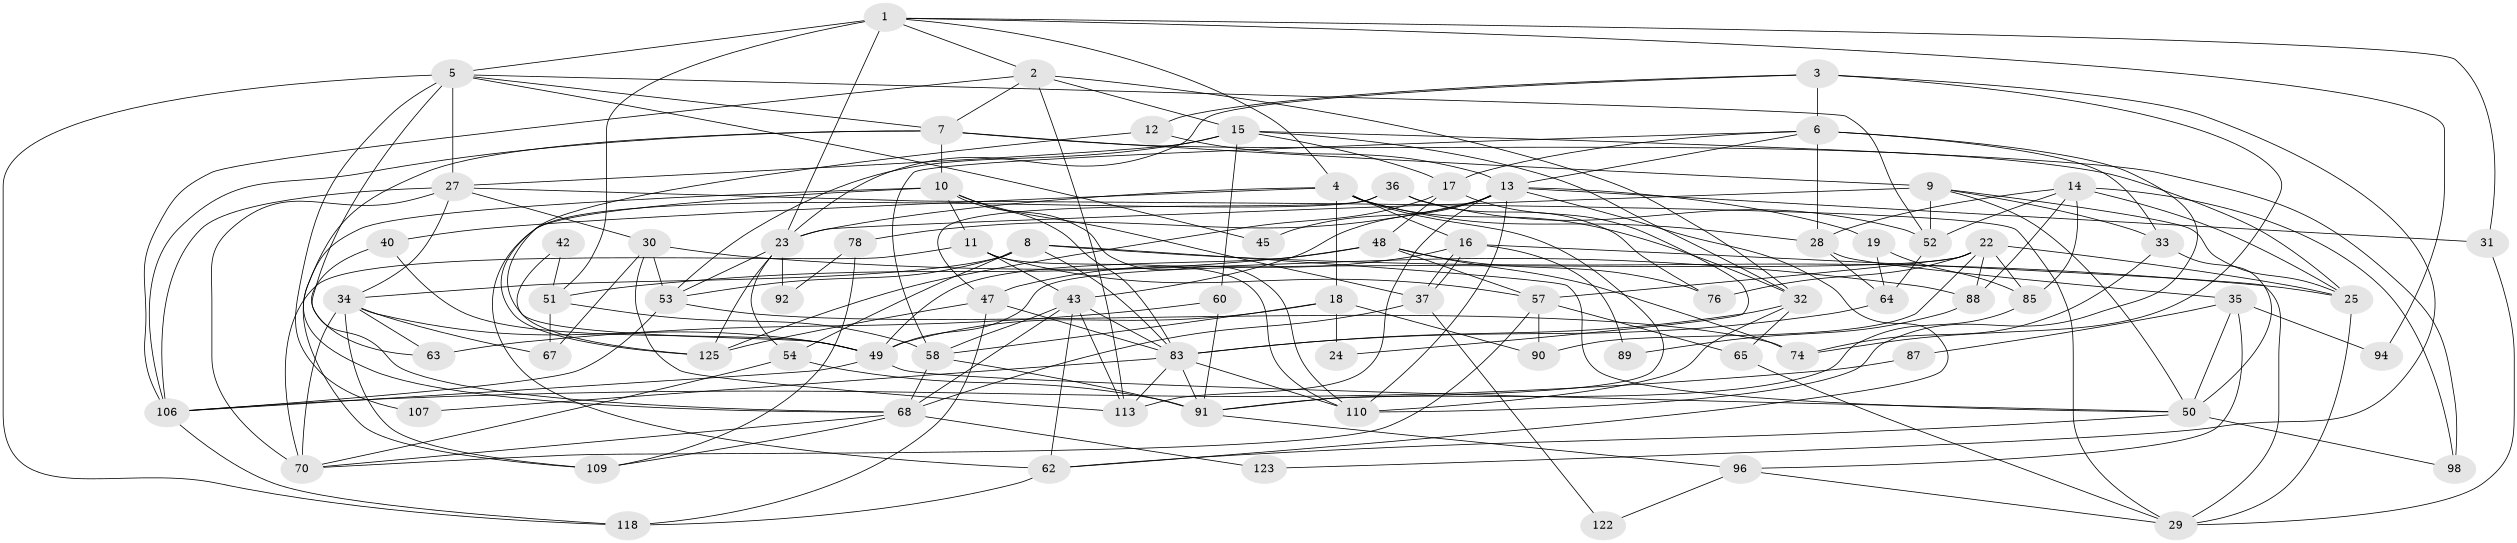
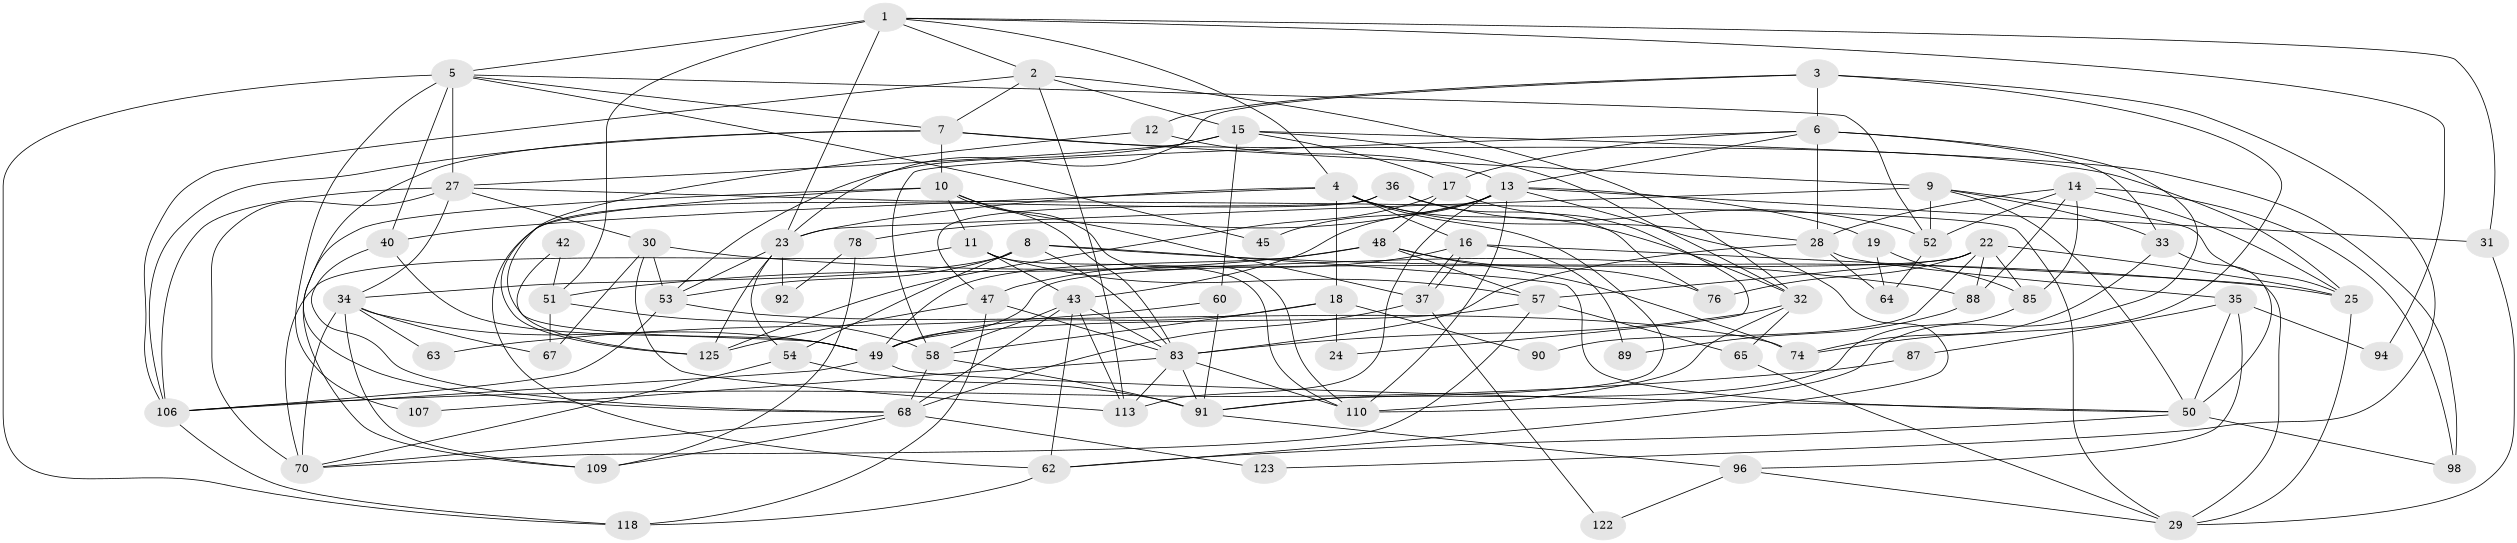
(324, 265) -> (420, 159)
(1539, 327) -> (1048, 326)
(1534, 334) -> (1482, 299)
